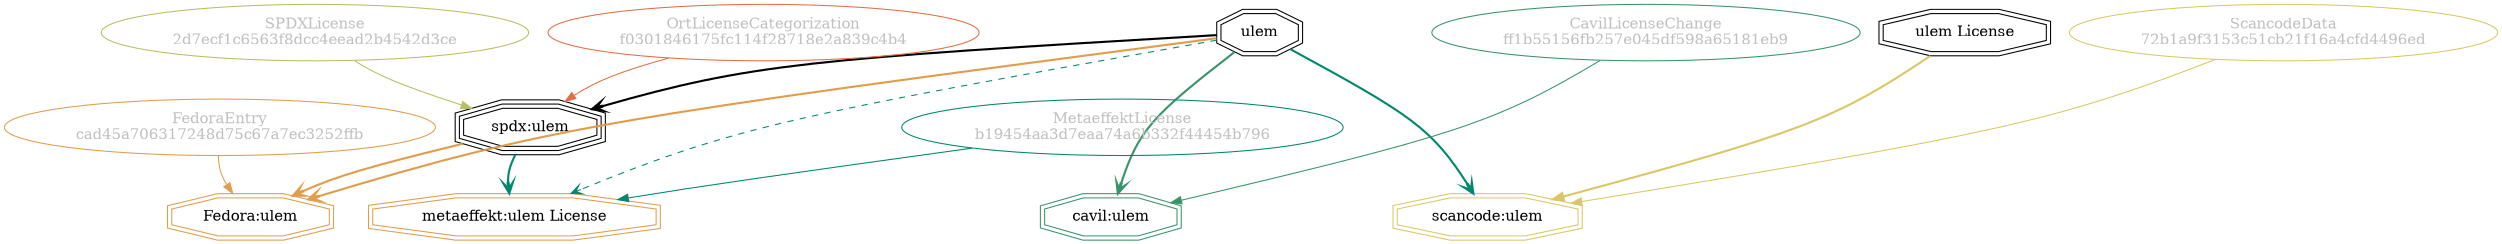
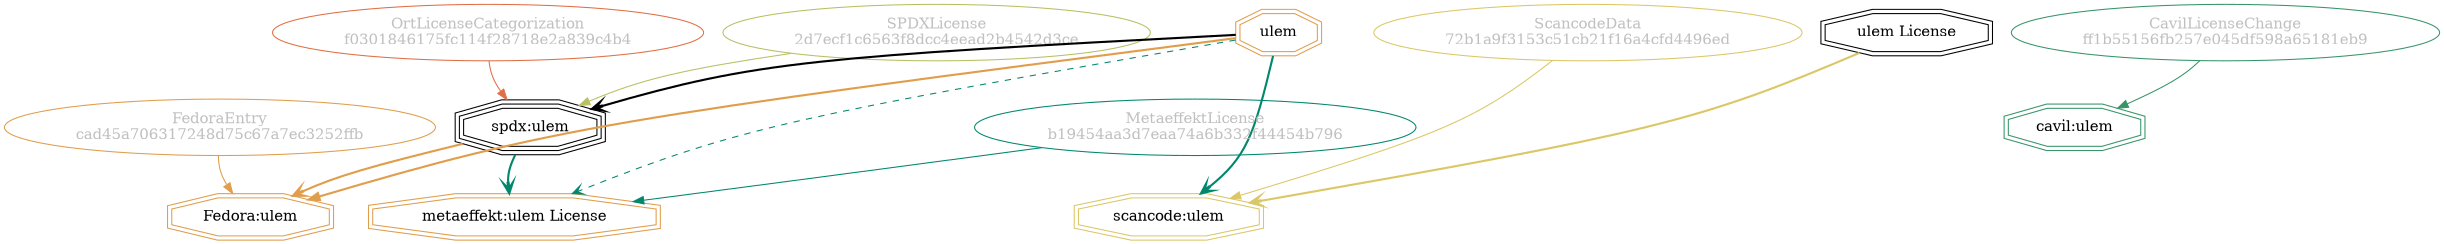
(1260, 33) -> (1279, 33)
(764, 100) -> (774, 100)
(1166, 108) -> none
(1753, 142) -> (1565, 145)
